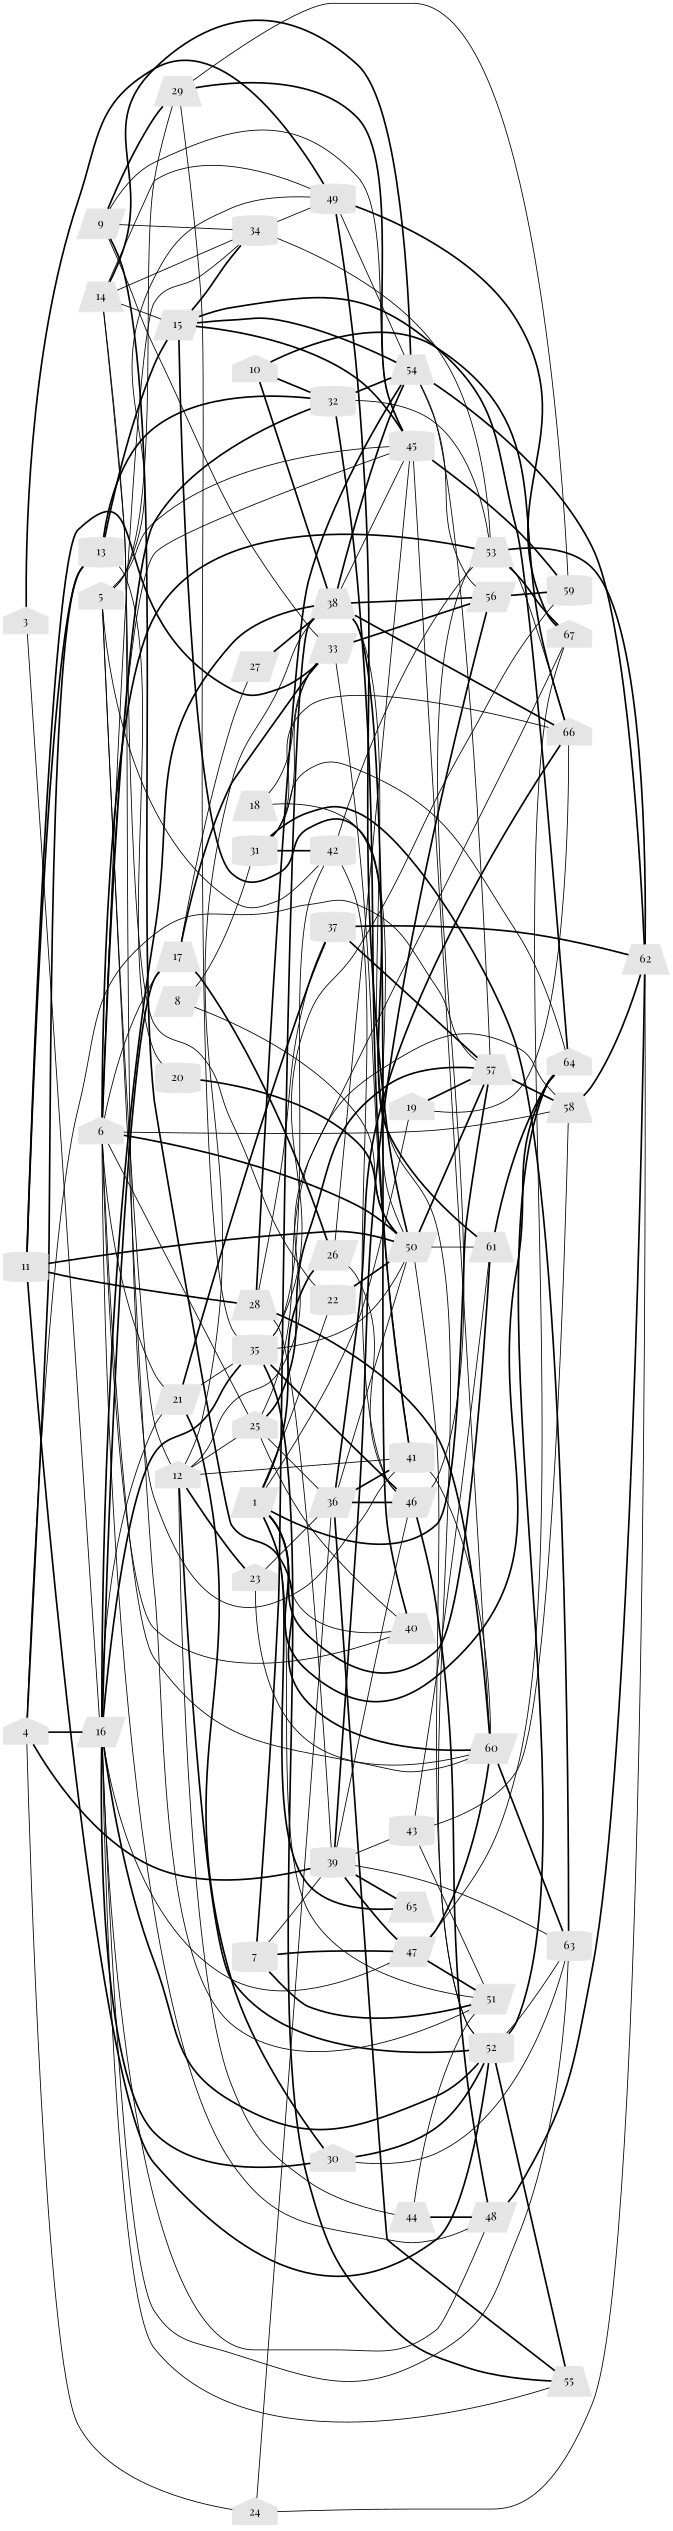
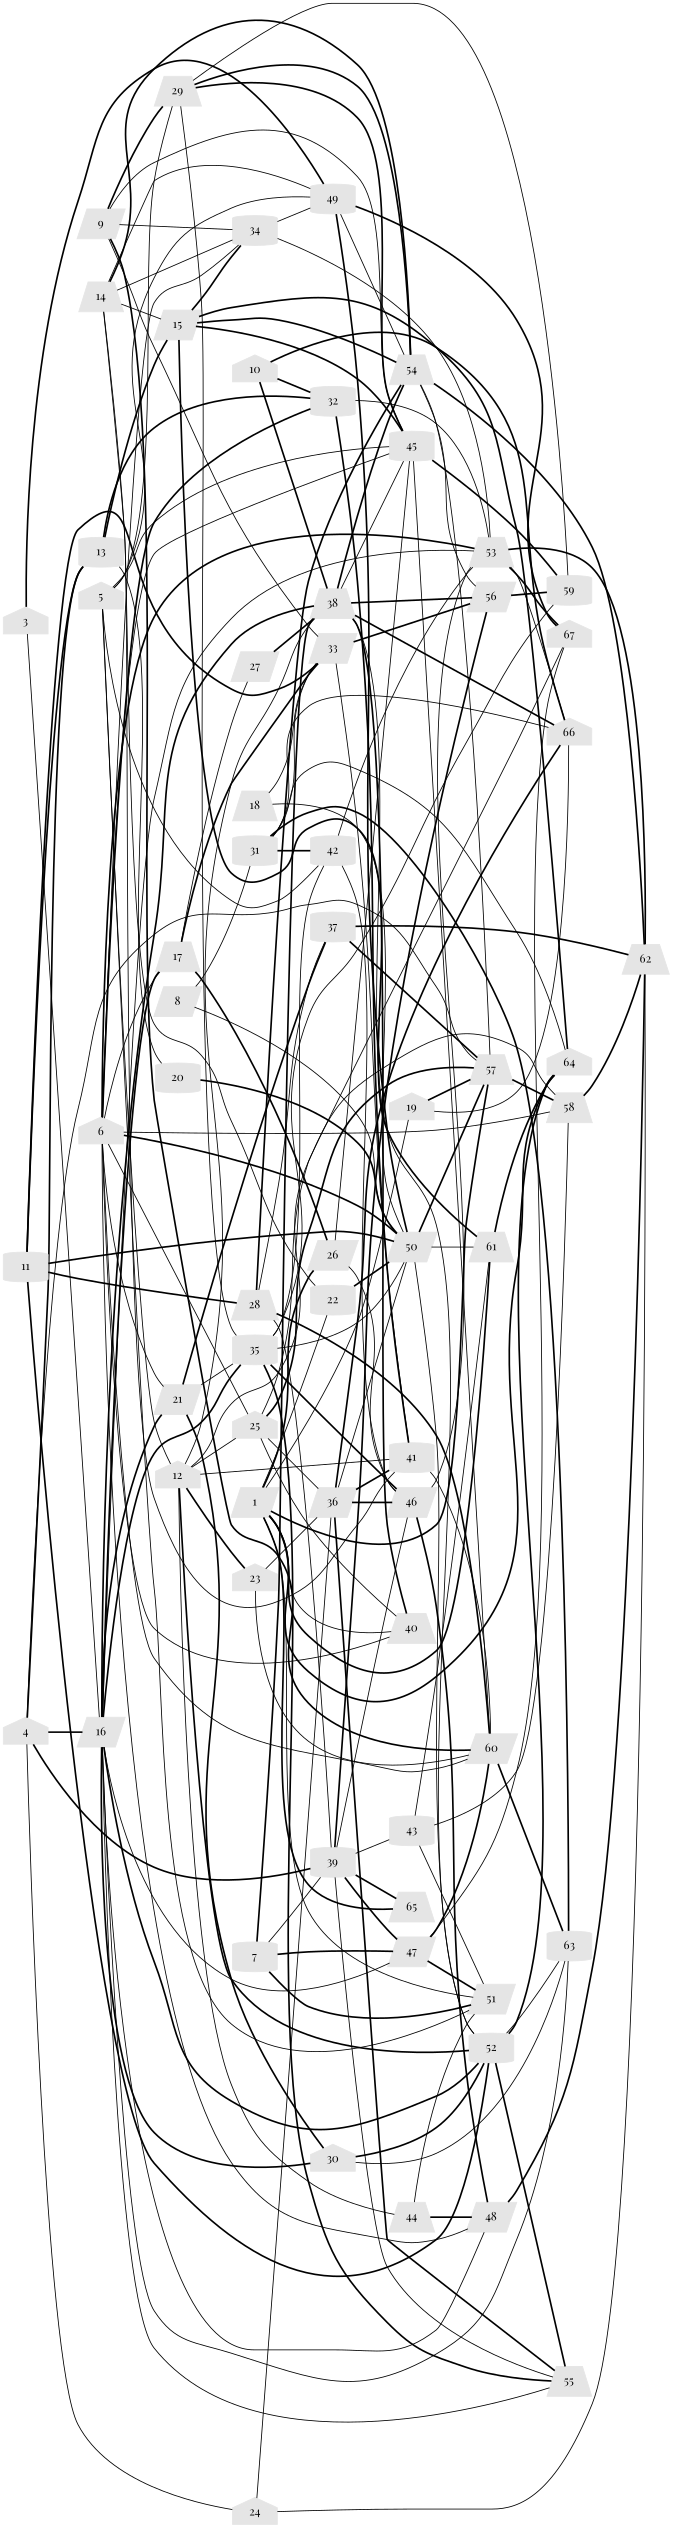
(373, 385) -> (378, 123)
none -> (136, 994)
(112, 1577) -> (121, 1531)
(468, 1897) -> (368, 2174)
